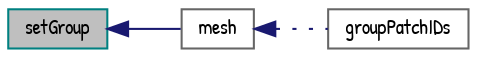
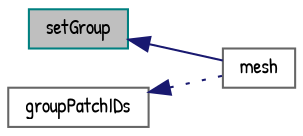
(302, 29) -> (196, 82)
